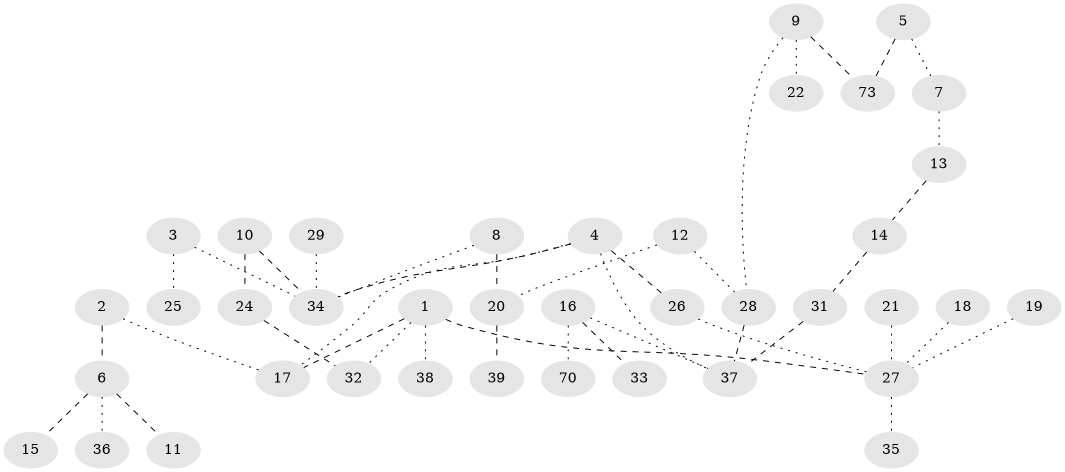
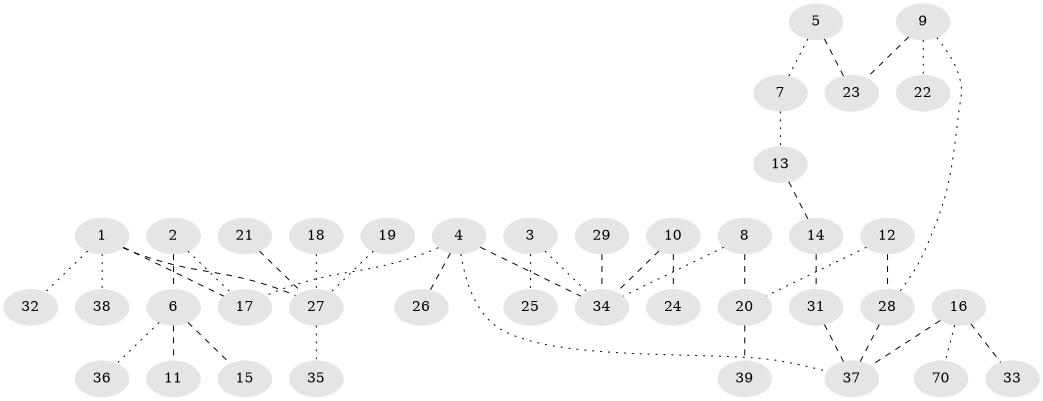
(868, 93) -> (852, 93)
(316, 272) -> (602, 272)
(715, 272) -> (888, 272)
(300, 343) -> none
(649, 343) -> (905, 343)
(892, 343) -> (281, 272)
(781, 348) -> none
